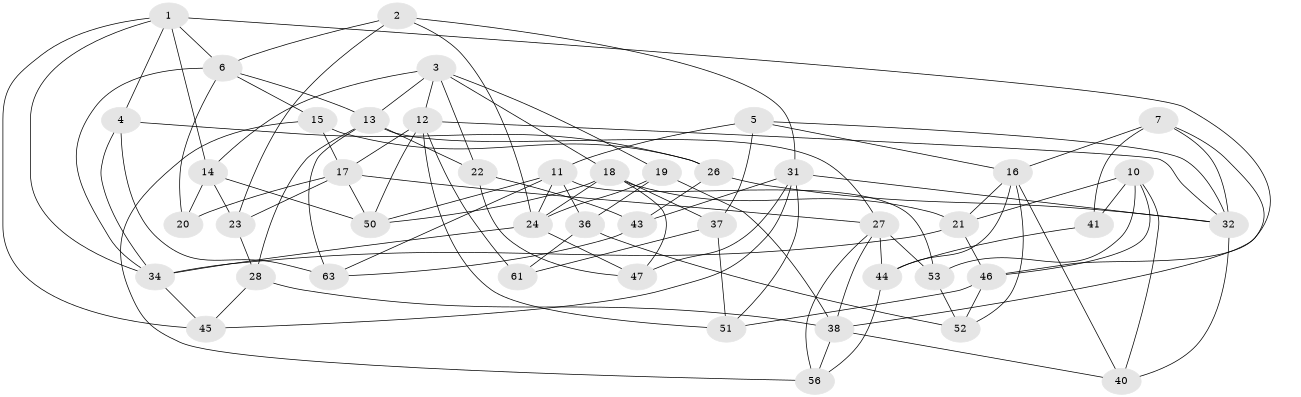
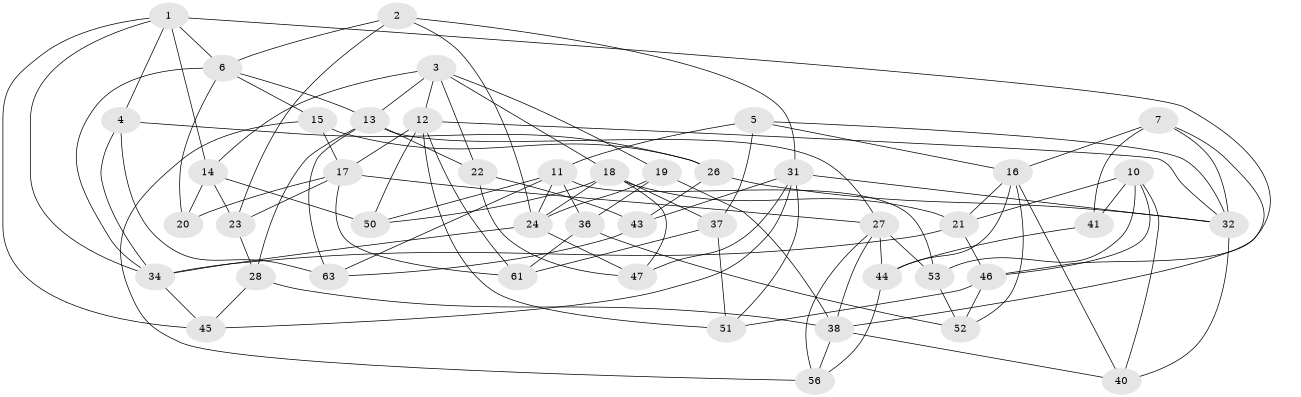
(357, 199) -> (392, 259)
